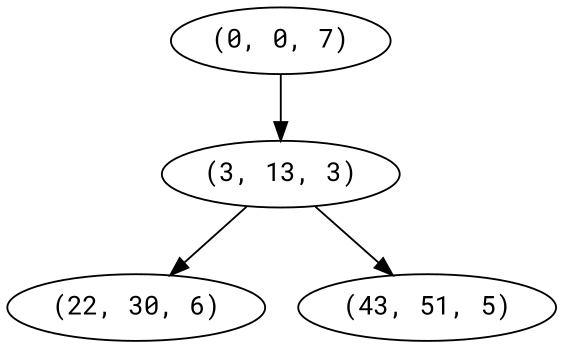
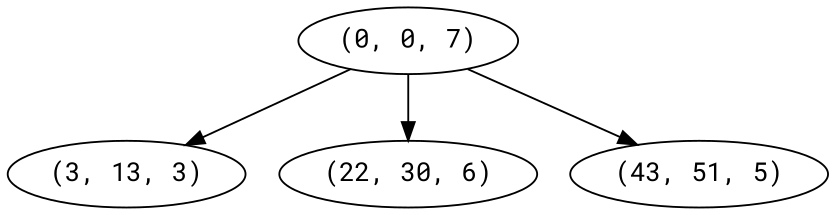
(215, 235) -> (408, 98)
(347, 235) -> (544, 103)
